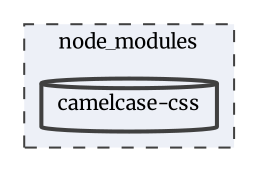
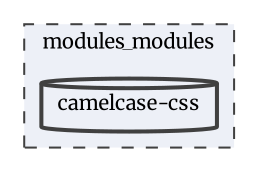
(129, 43) -> (129, 43)
